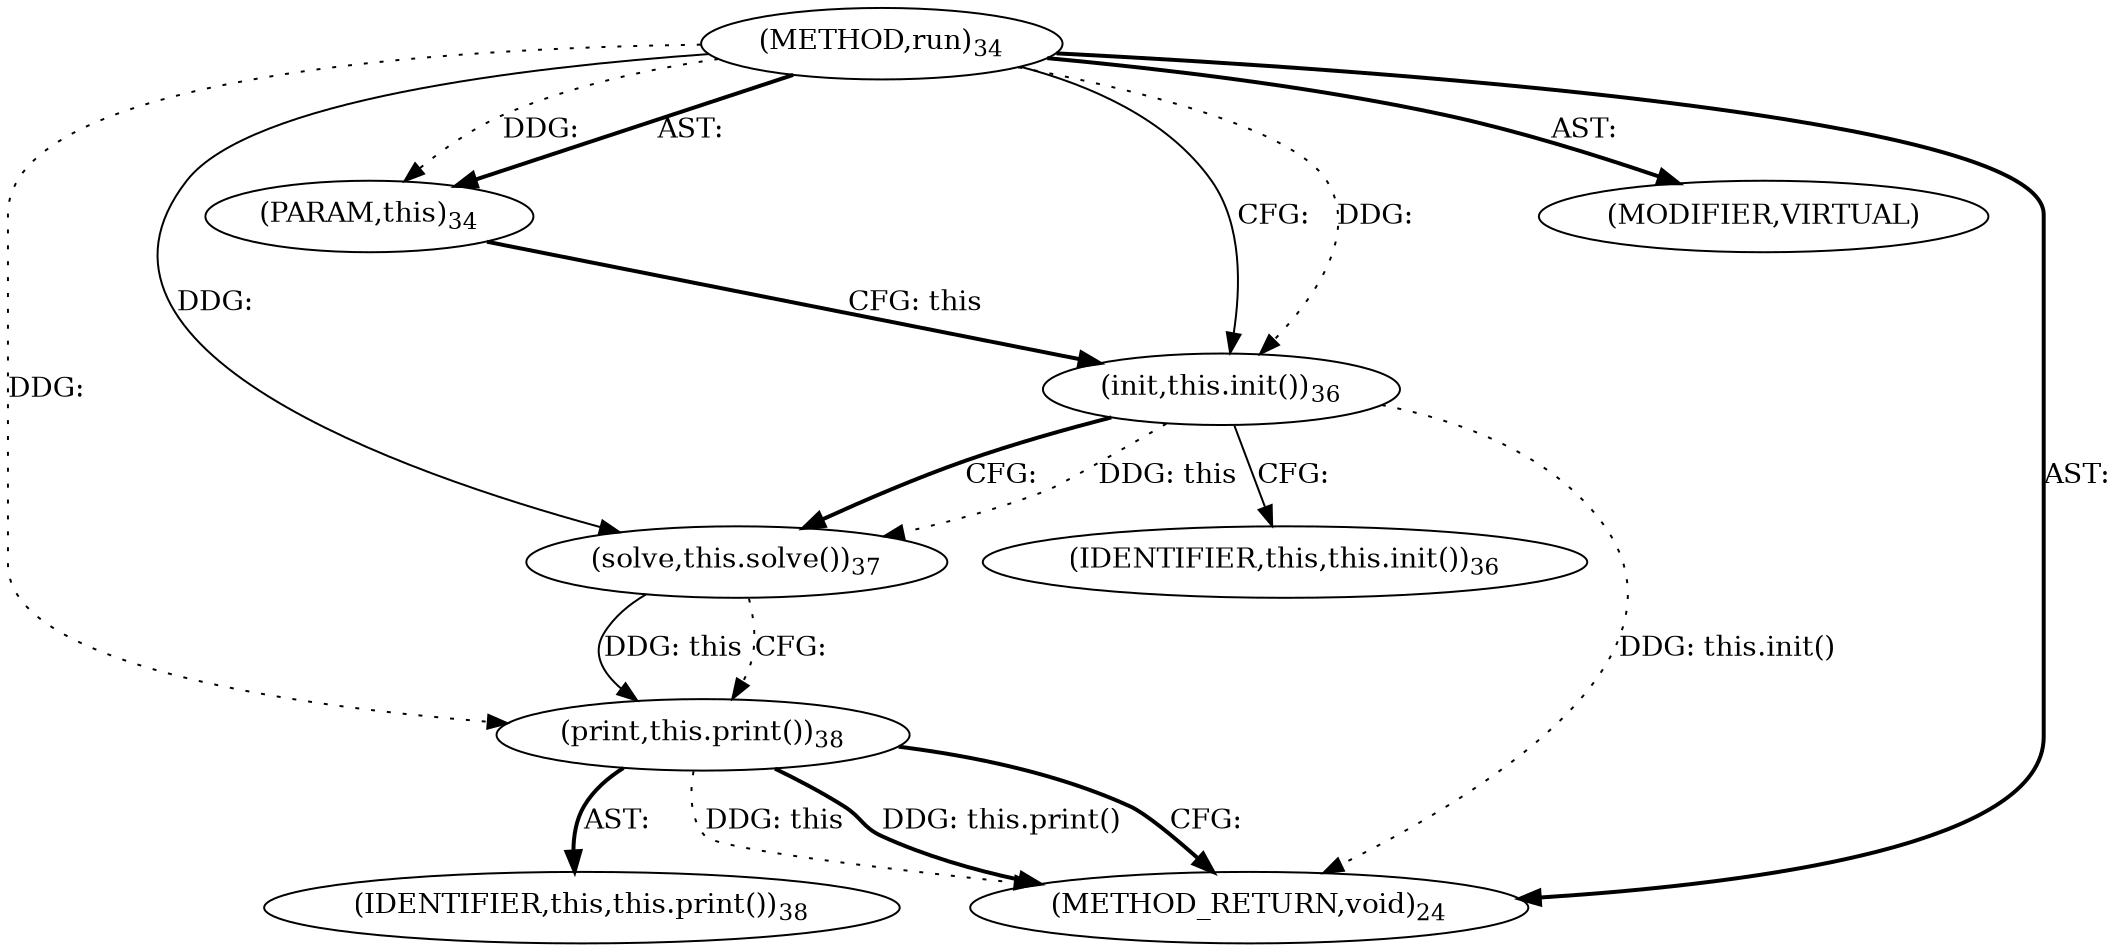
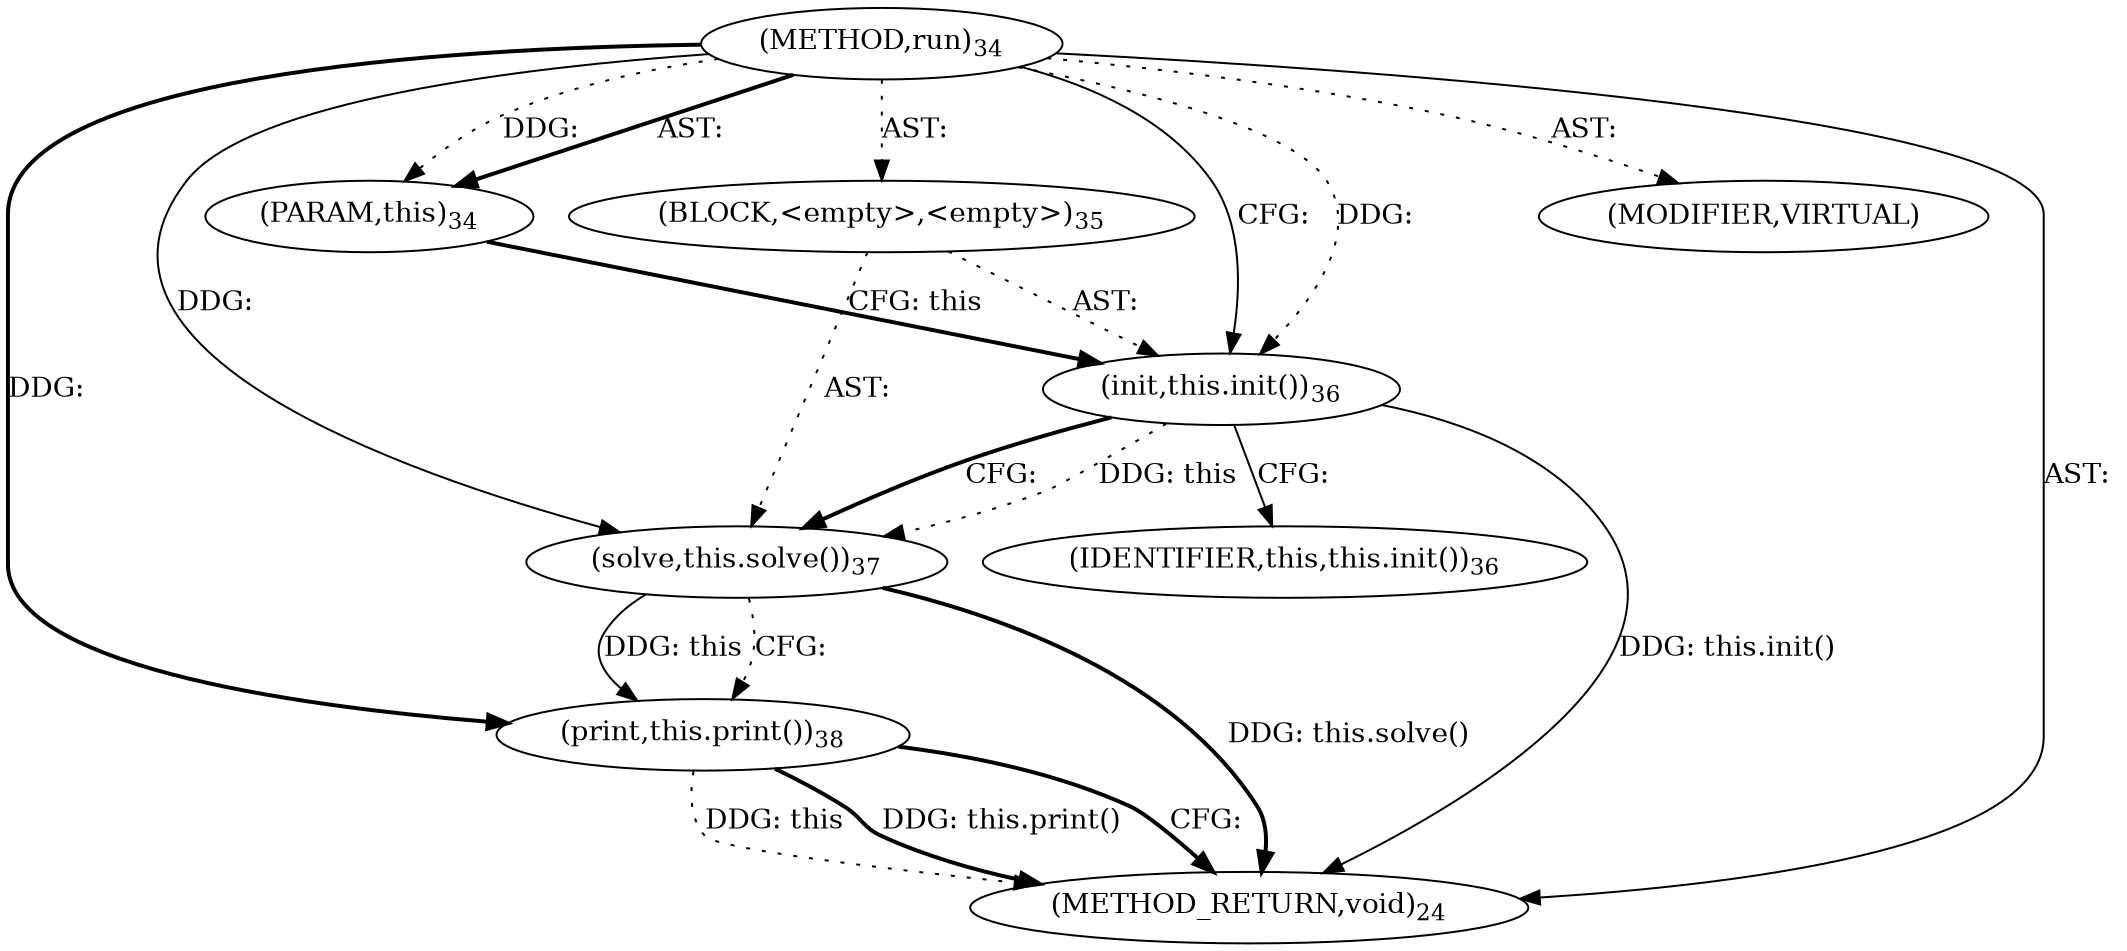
(1357, 98) -> (1357, 98)
none -> (882, 216)
(2044, 245) -> (2044, 245)
(8, 280) -> (8, 280)
(1620, 632) -> (1620, 632)
none -> (1111, 675)
(582, 908) -> none
